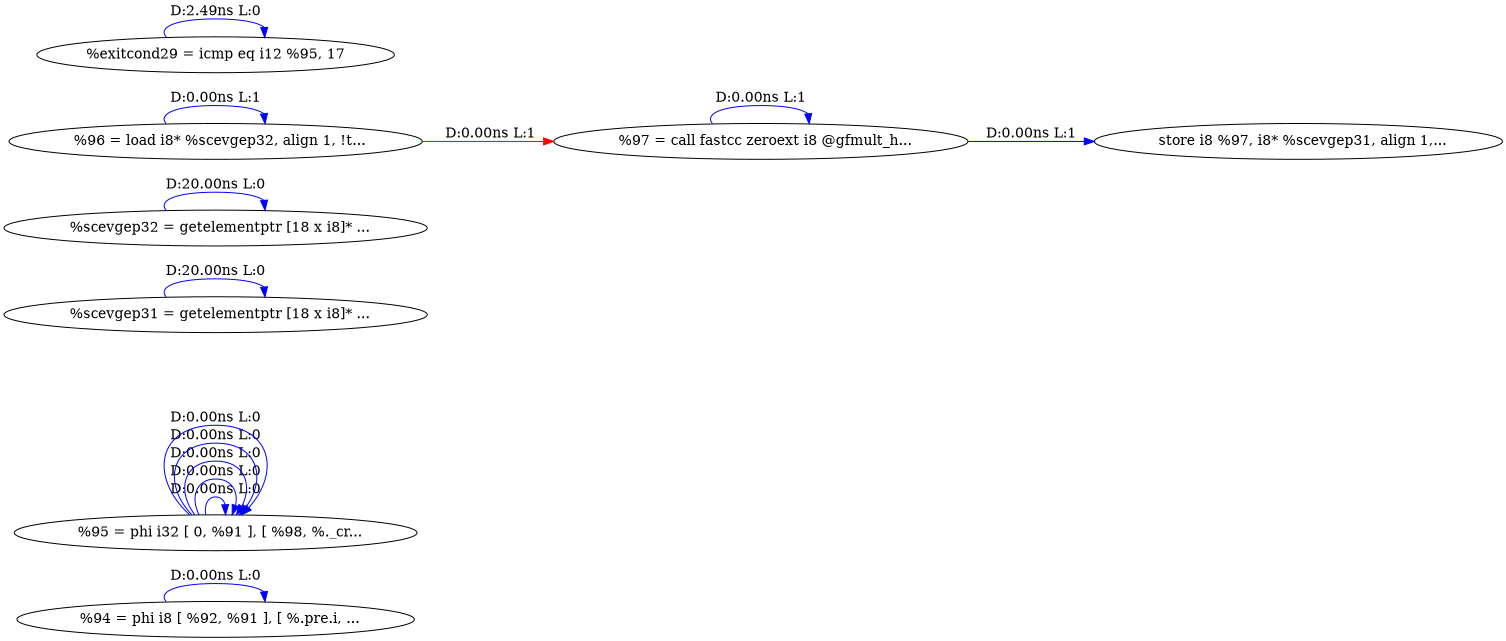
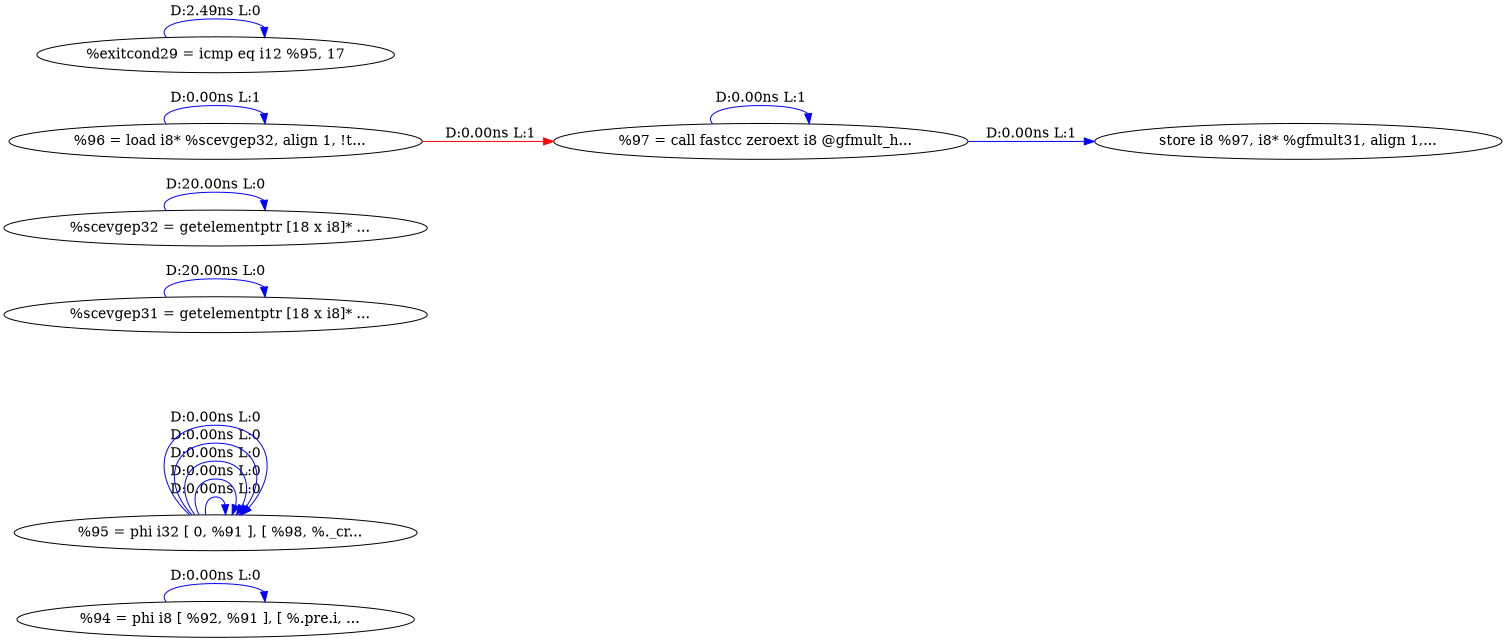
(1298, 141) -> (1298, 141)
